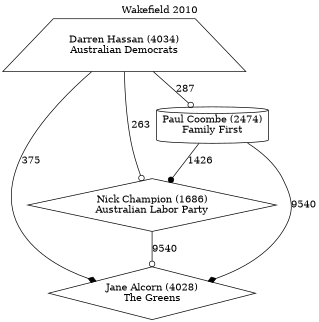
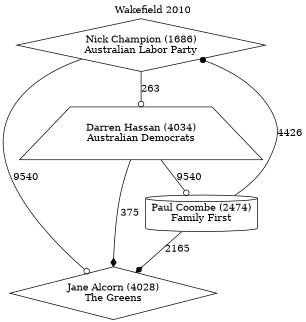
(185, 89) -> (189, 177)
(128, 124) -> (141, 86)
(200, 161) -> (290, 133)
(304, 205) -> (178, 249)
